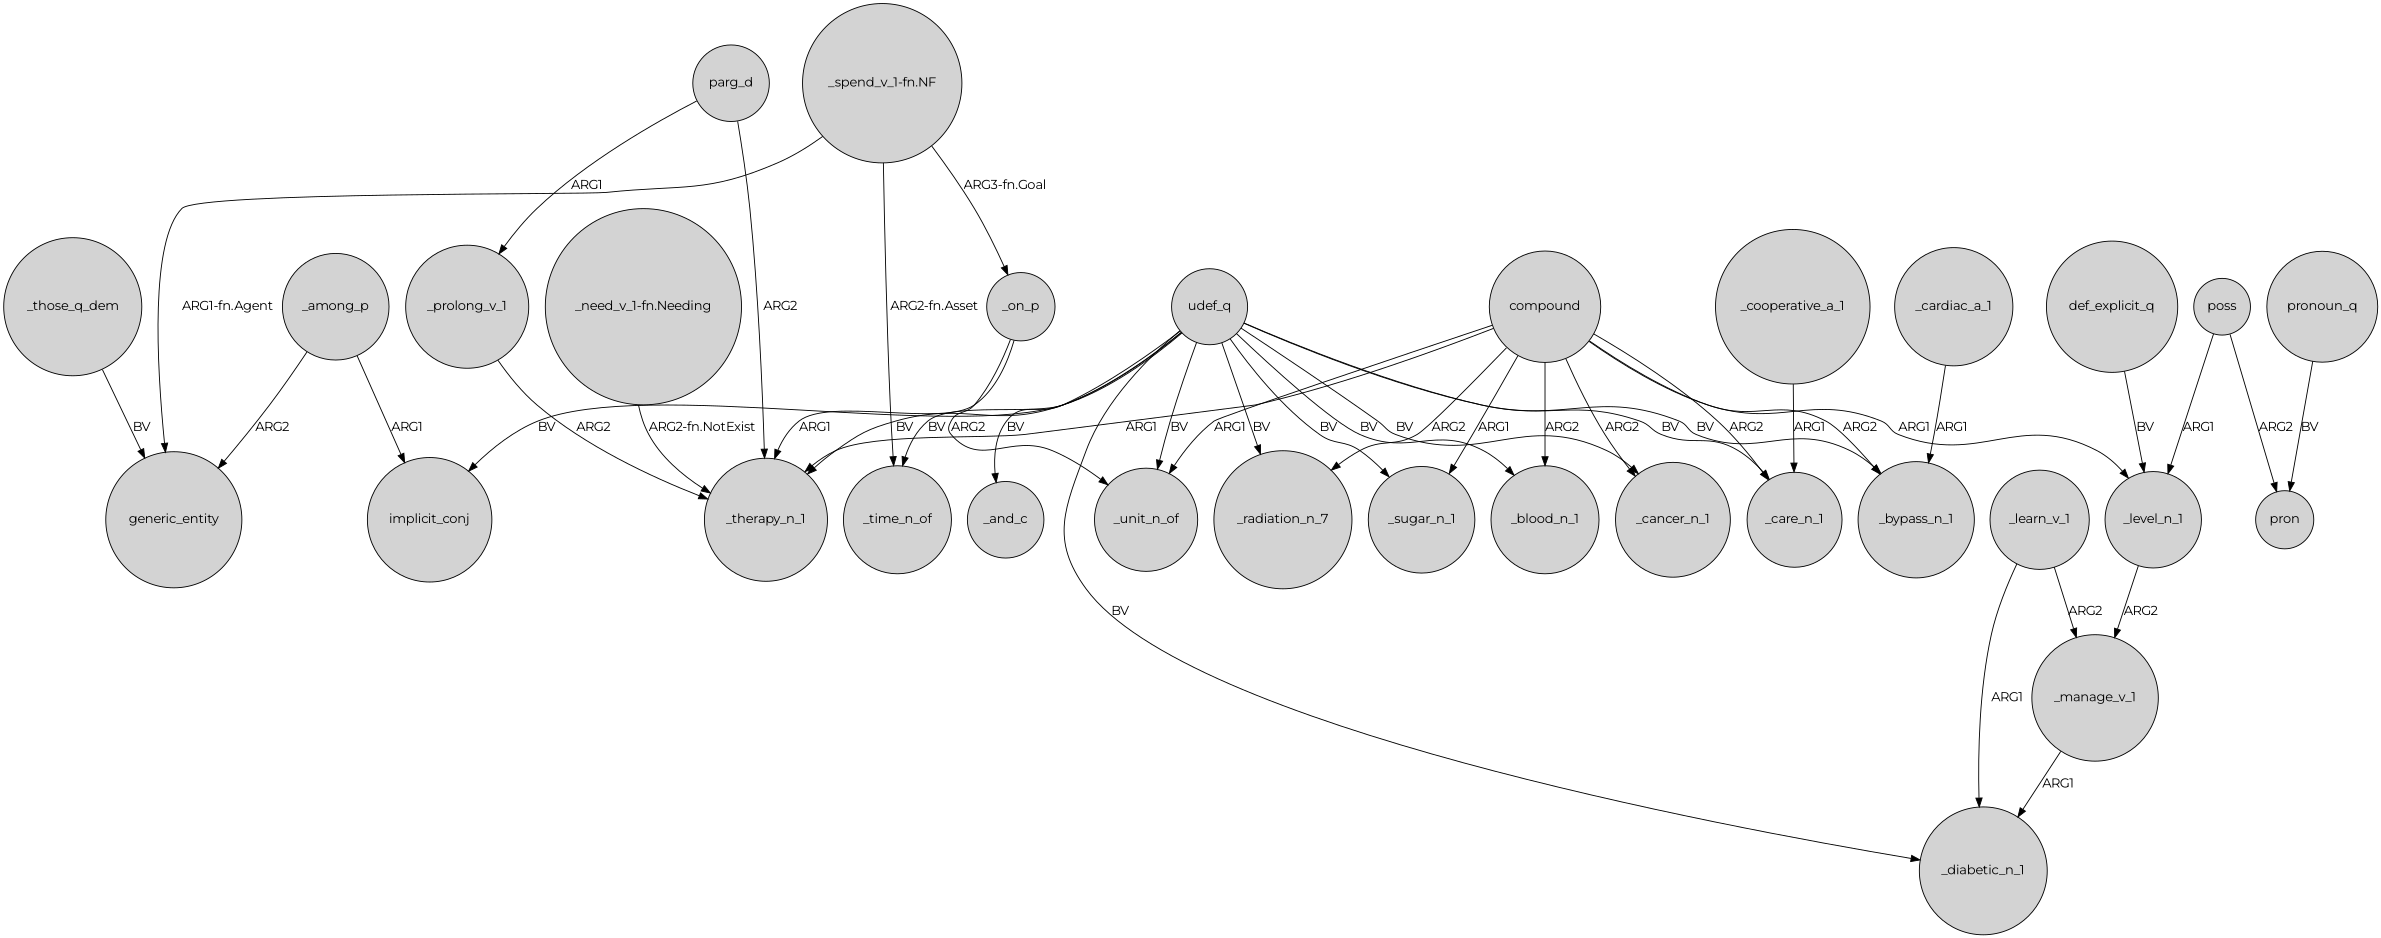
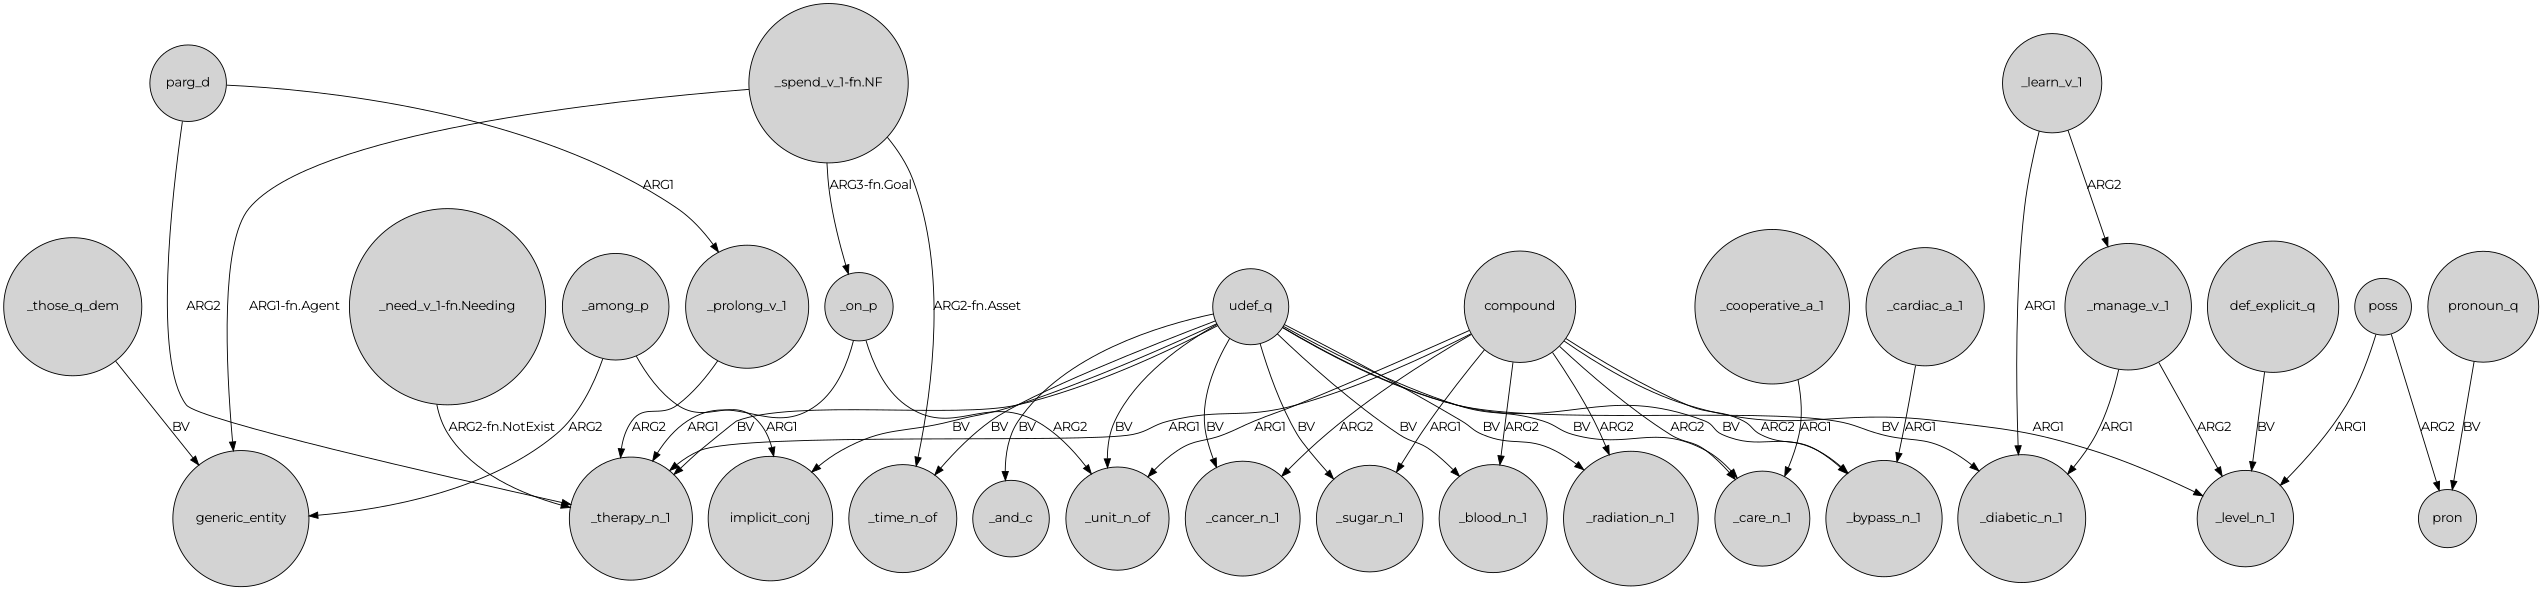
(1283, 520) -> (1631, 519)
(2128, 597) -> (2188, 415)
